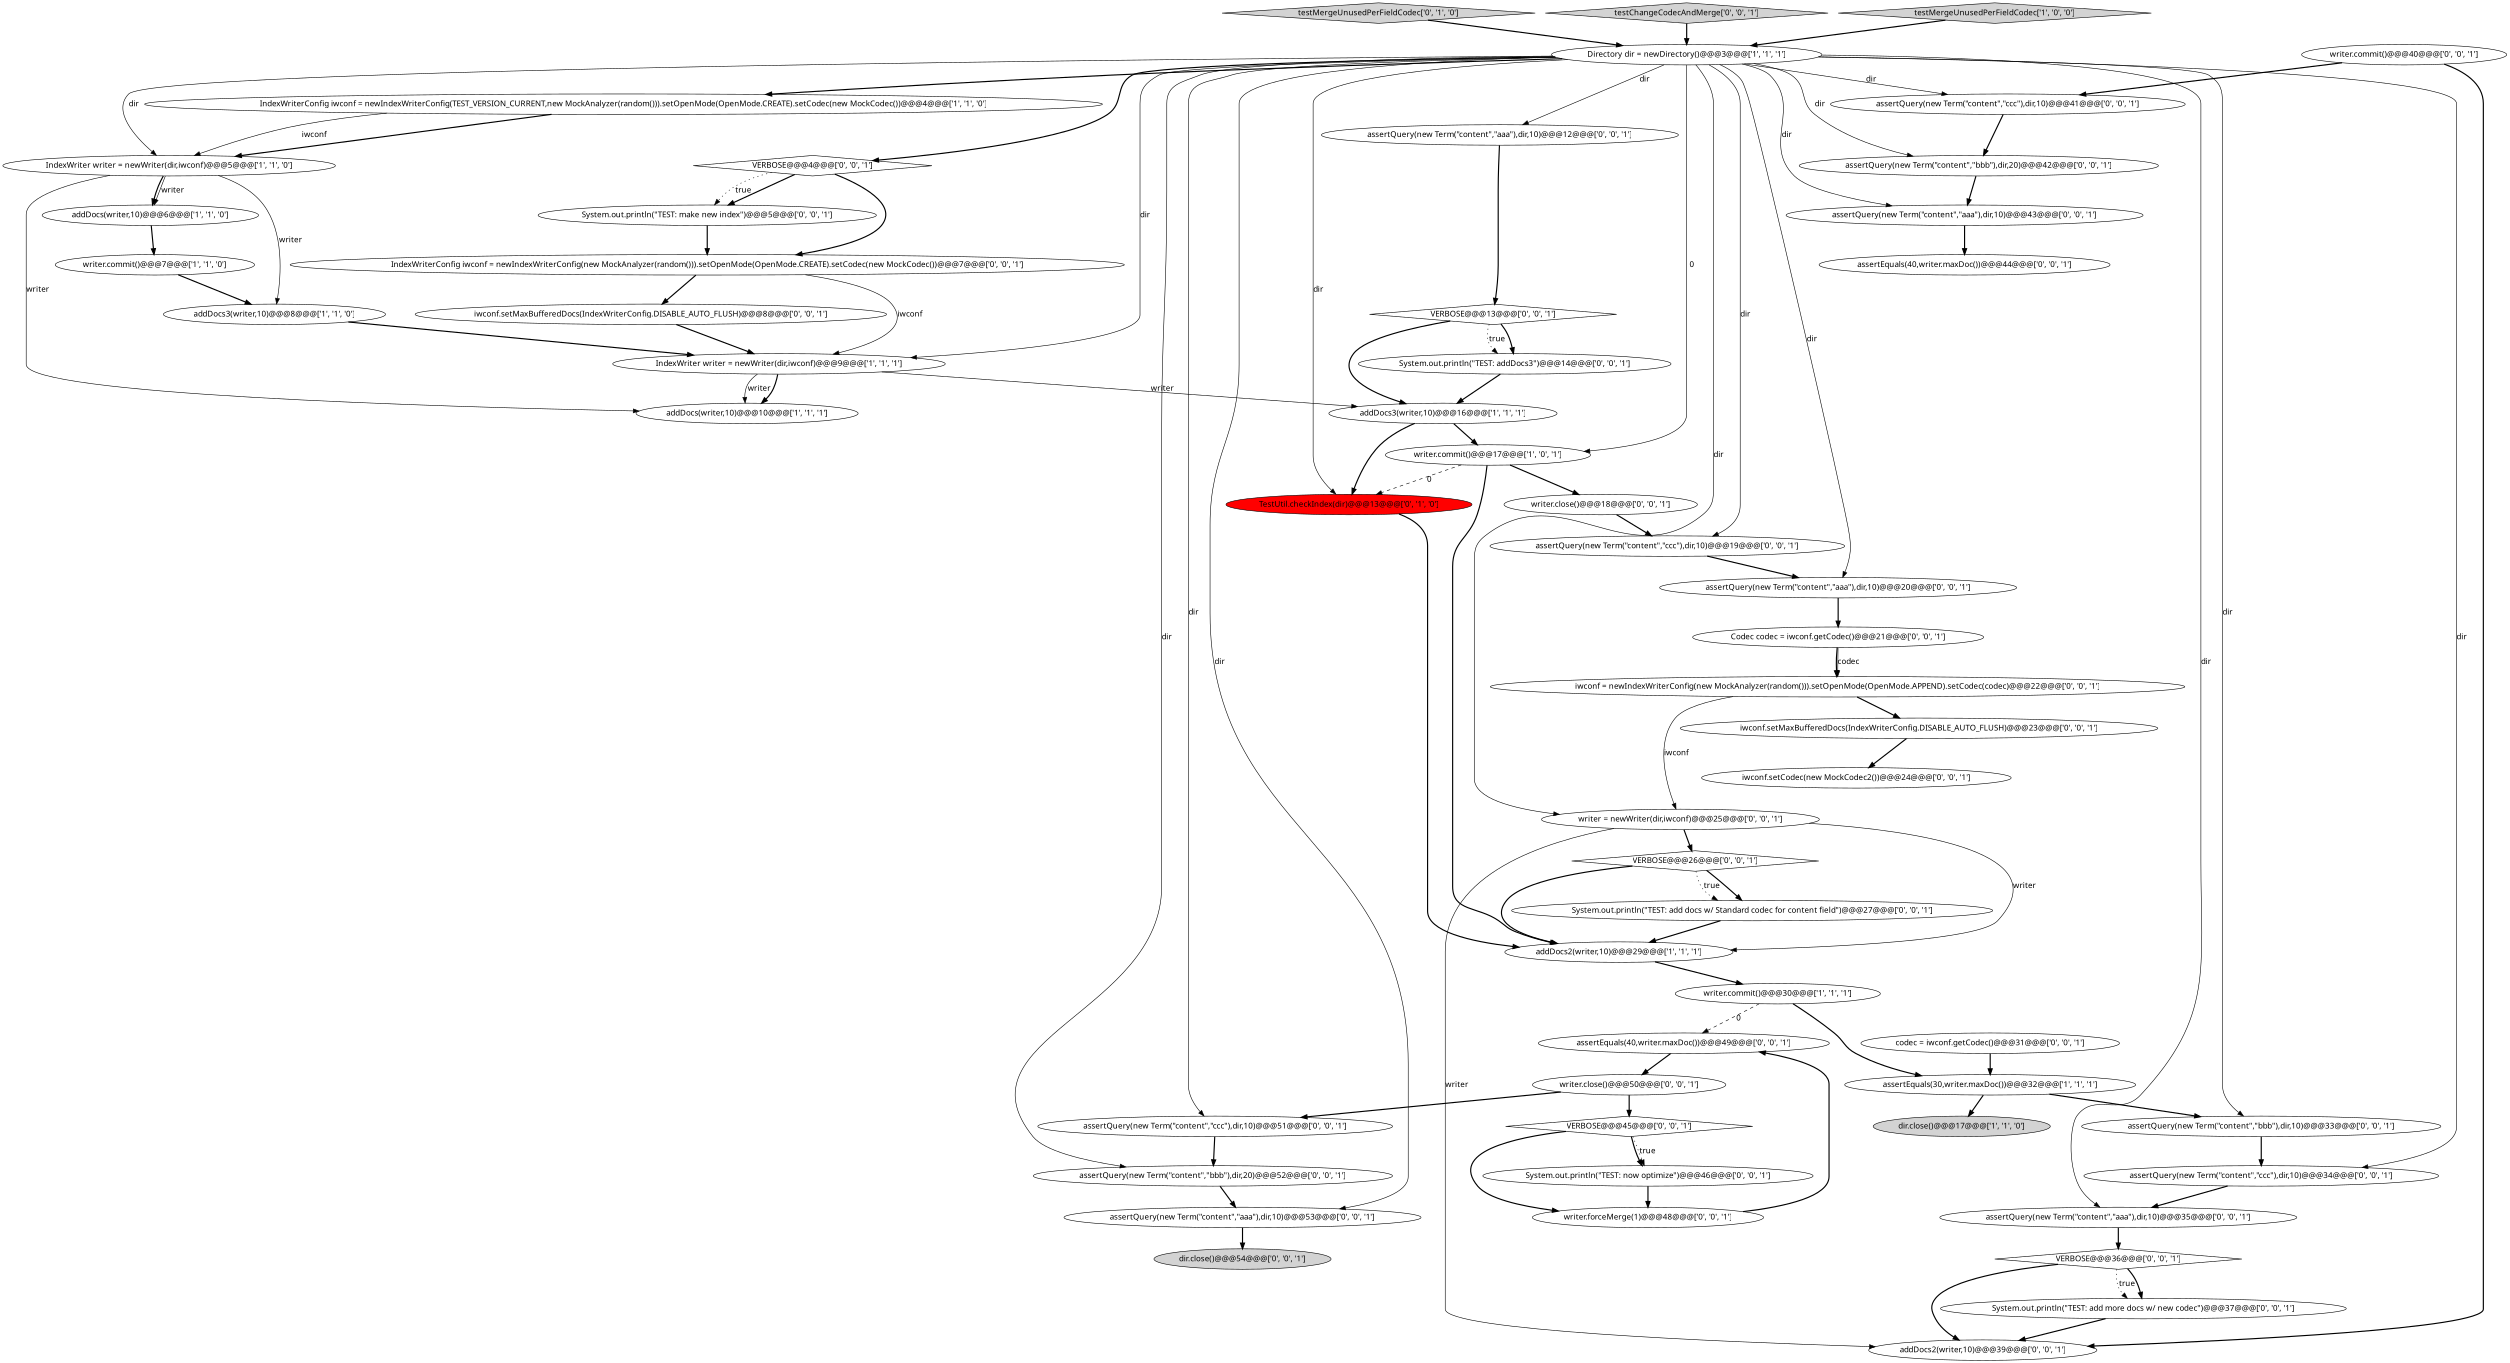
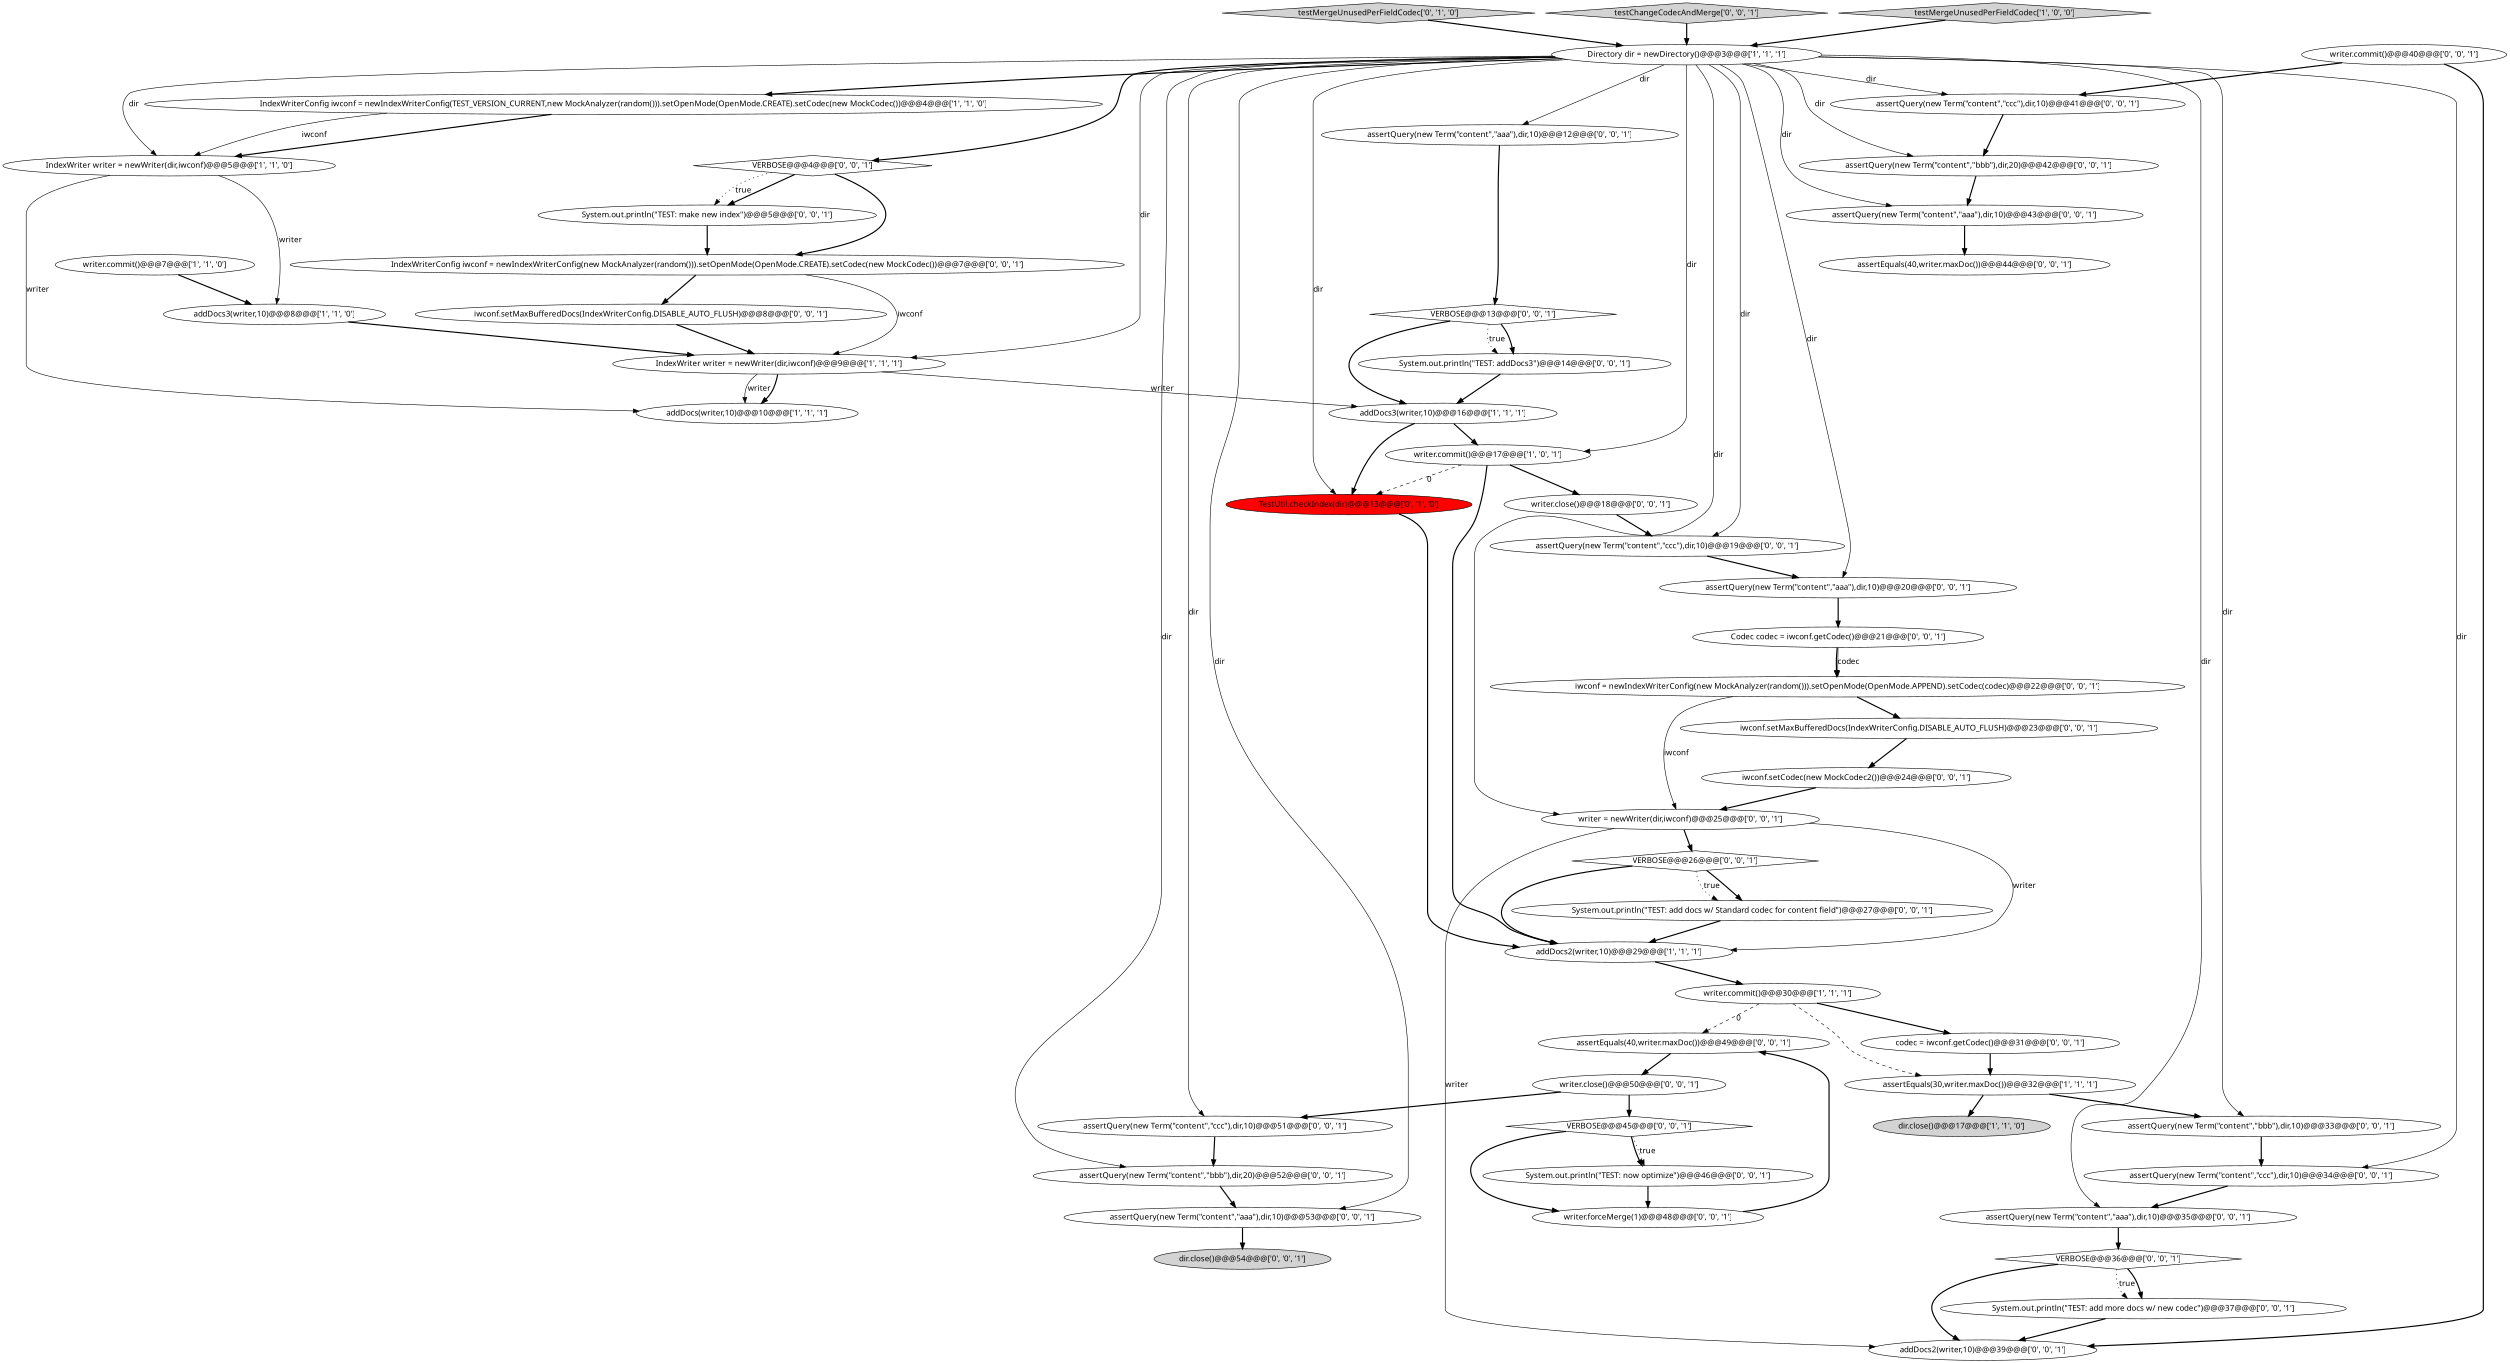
(150, 215) -> none
(1692, 265) -> (1692, 265)
none -> (1771, 798)
none -> (1881, 1018)
(1849, 1049) -> (1849, 1049)
